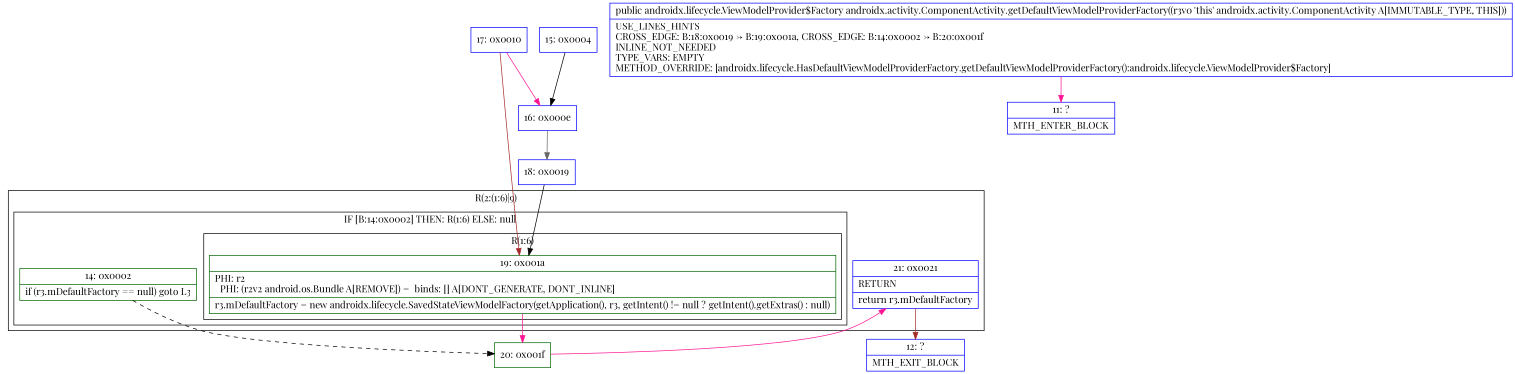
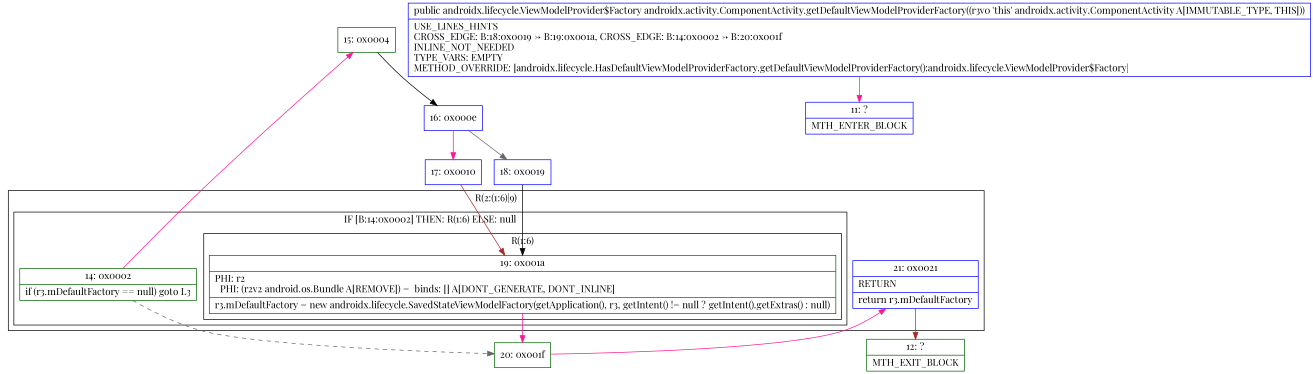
(568, 40) -> (367, 40)
(521, 76) -> (453, 142)
none -> (233, 160)
(306, 344) -> (306, 344)
(916, 355) -> (916, 355)
